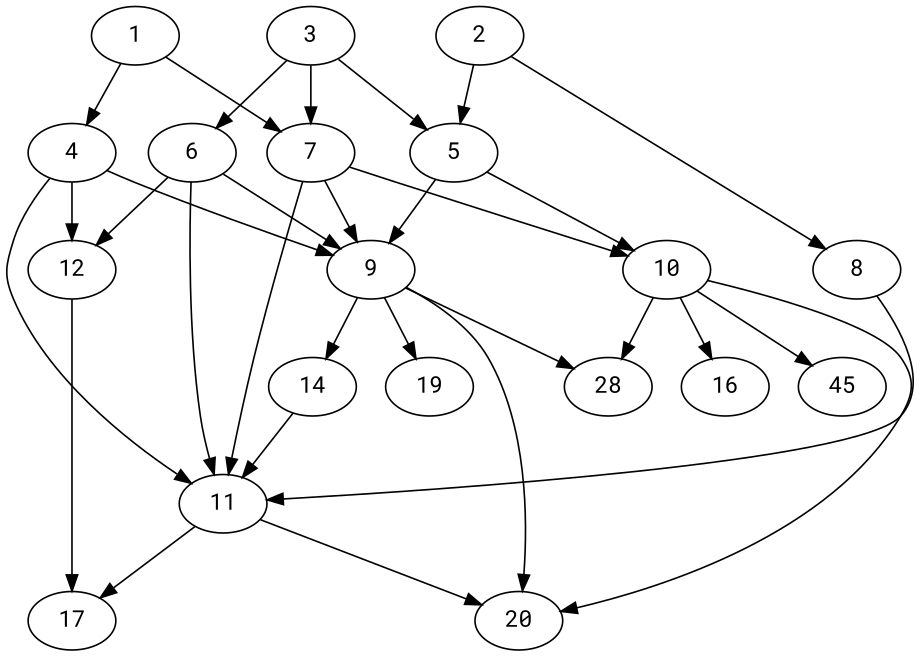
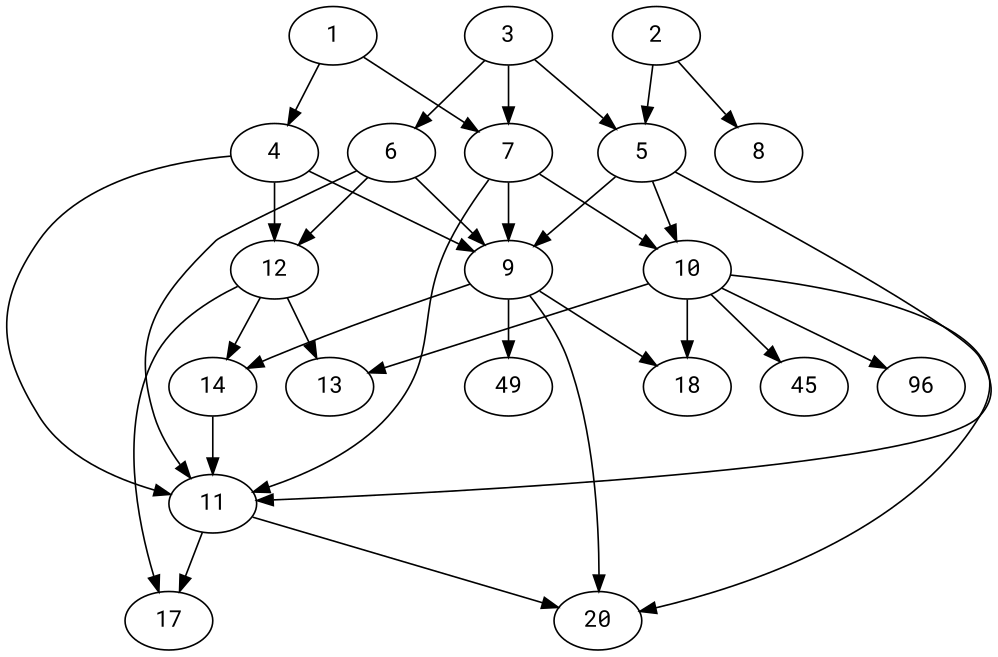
none -> (248, 321)
none -> (330, 387)
(429, 387) -> (509, 387)
(608, 387) -> (687, 387)
(725, 387) -> (921, 387)
(661, 468) -> (840, 455)
